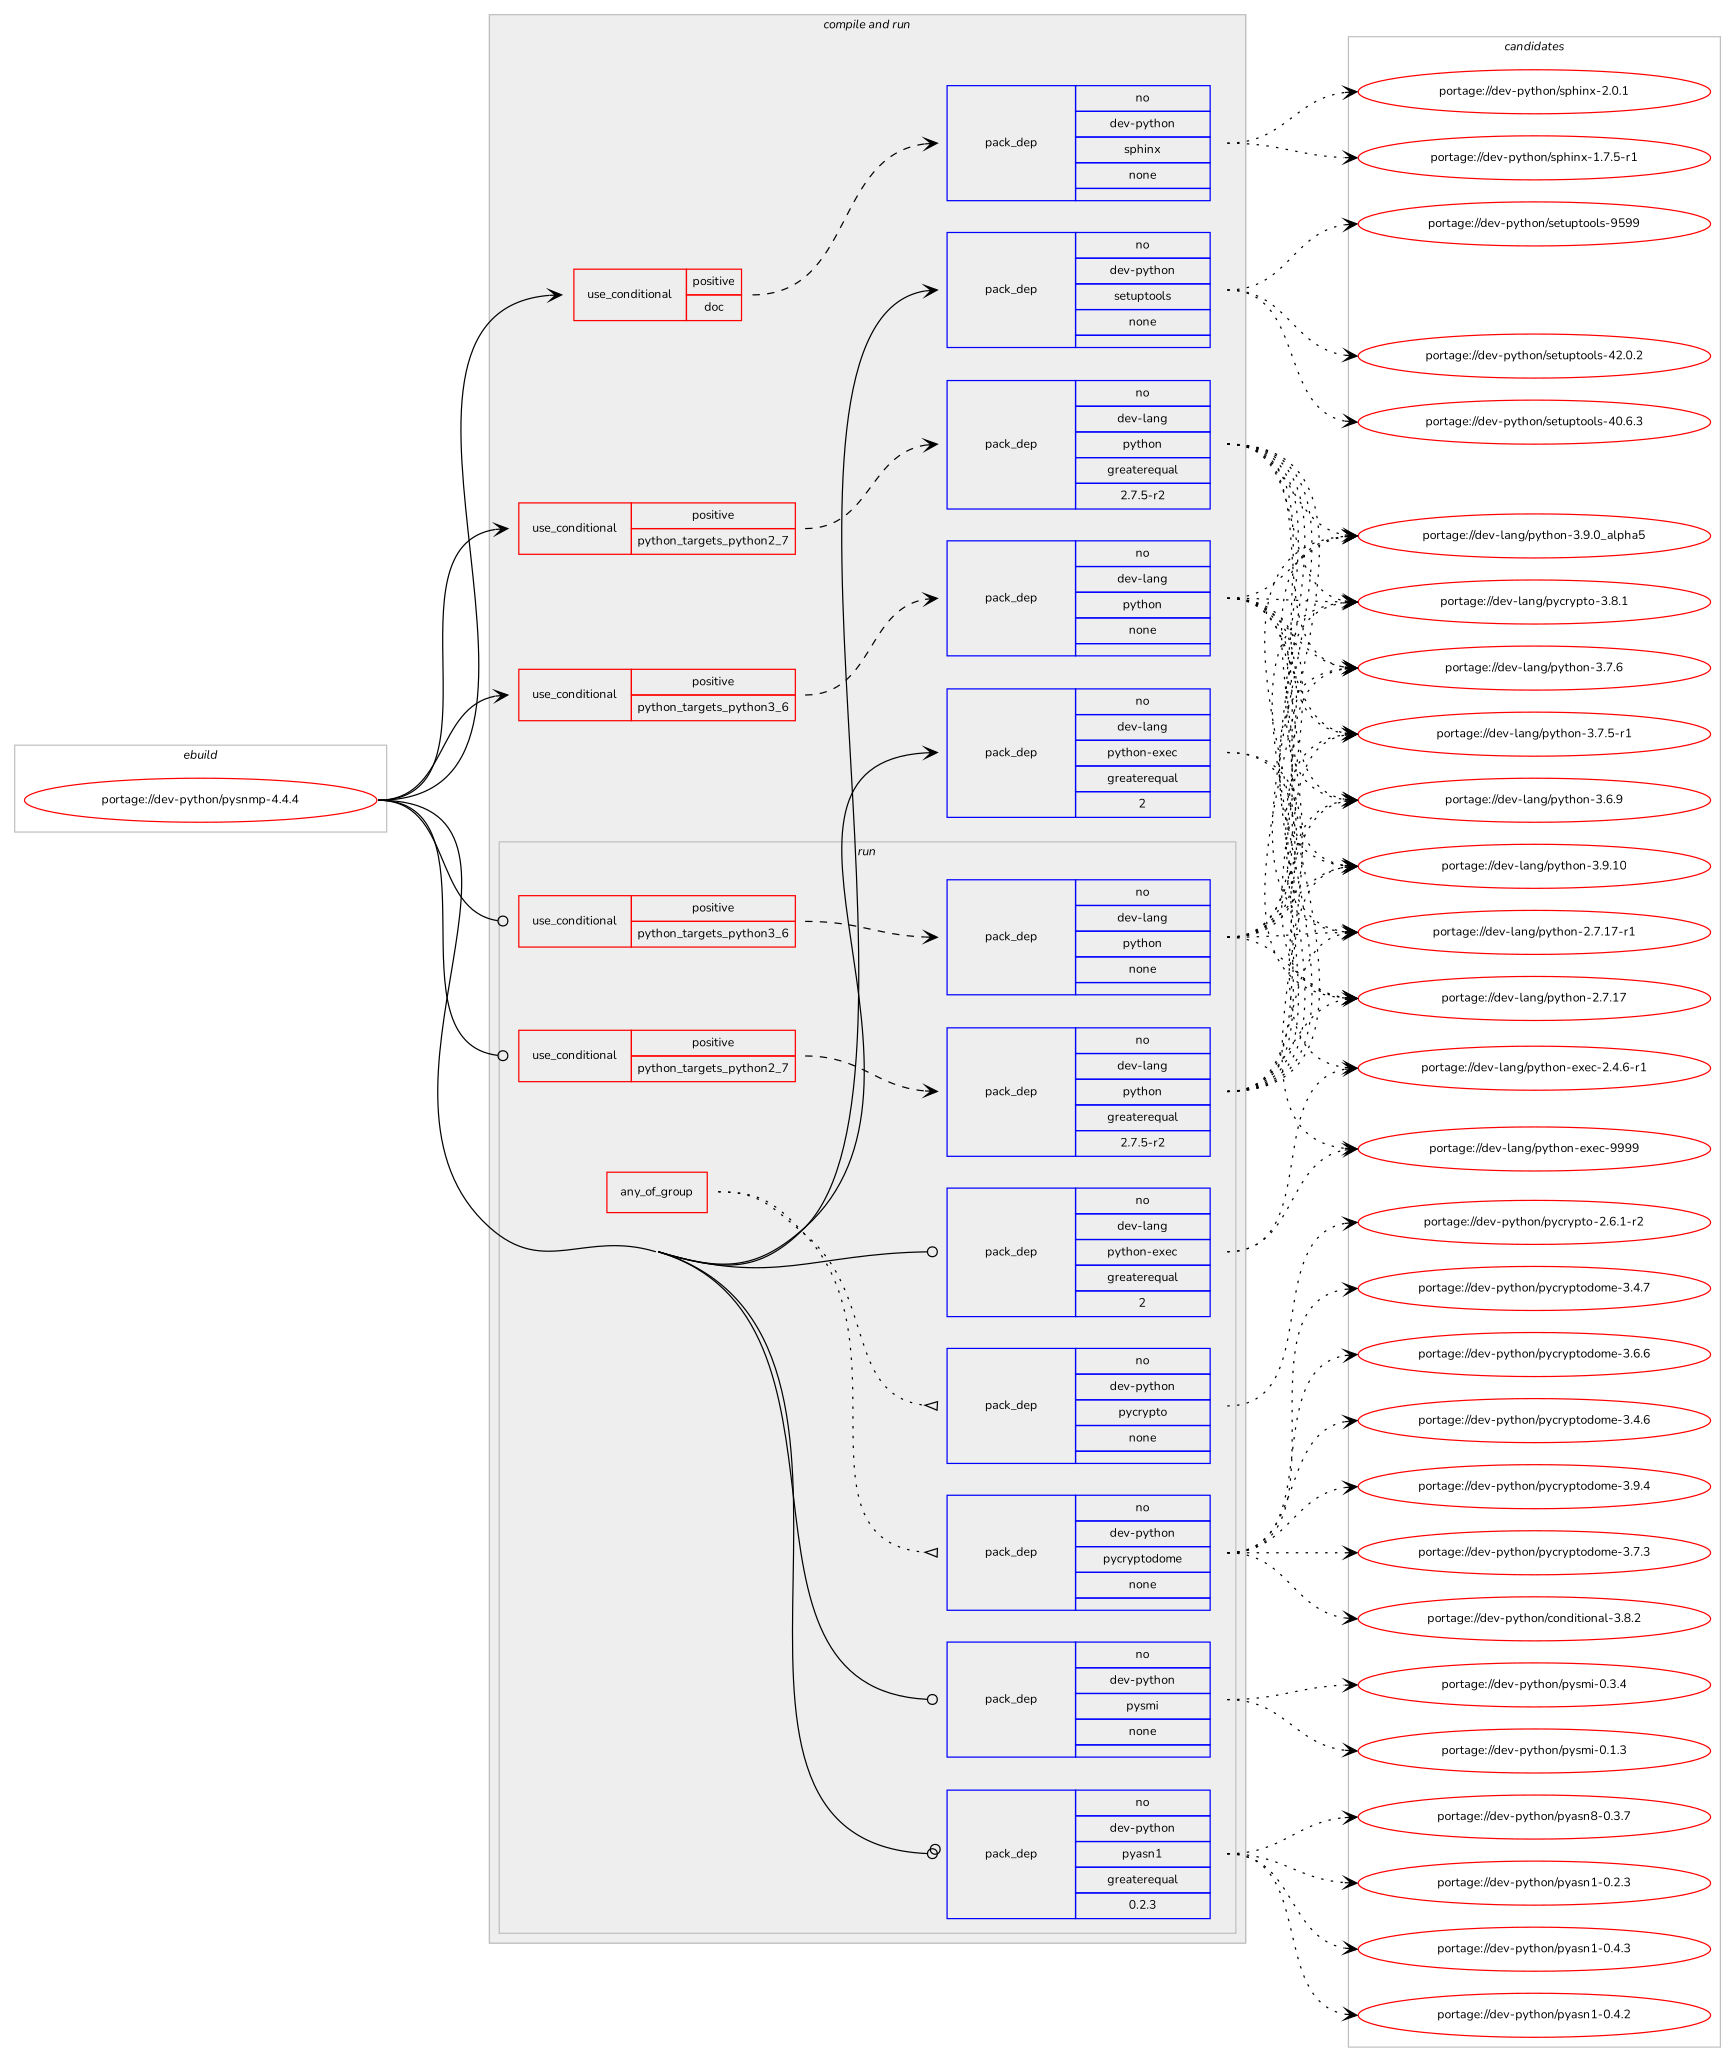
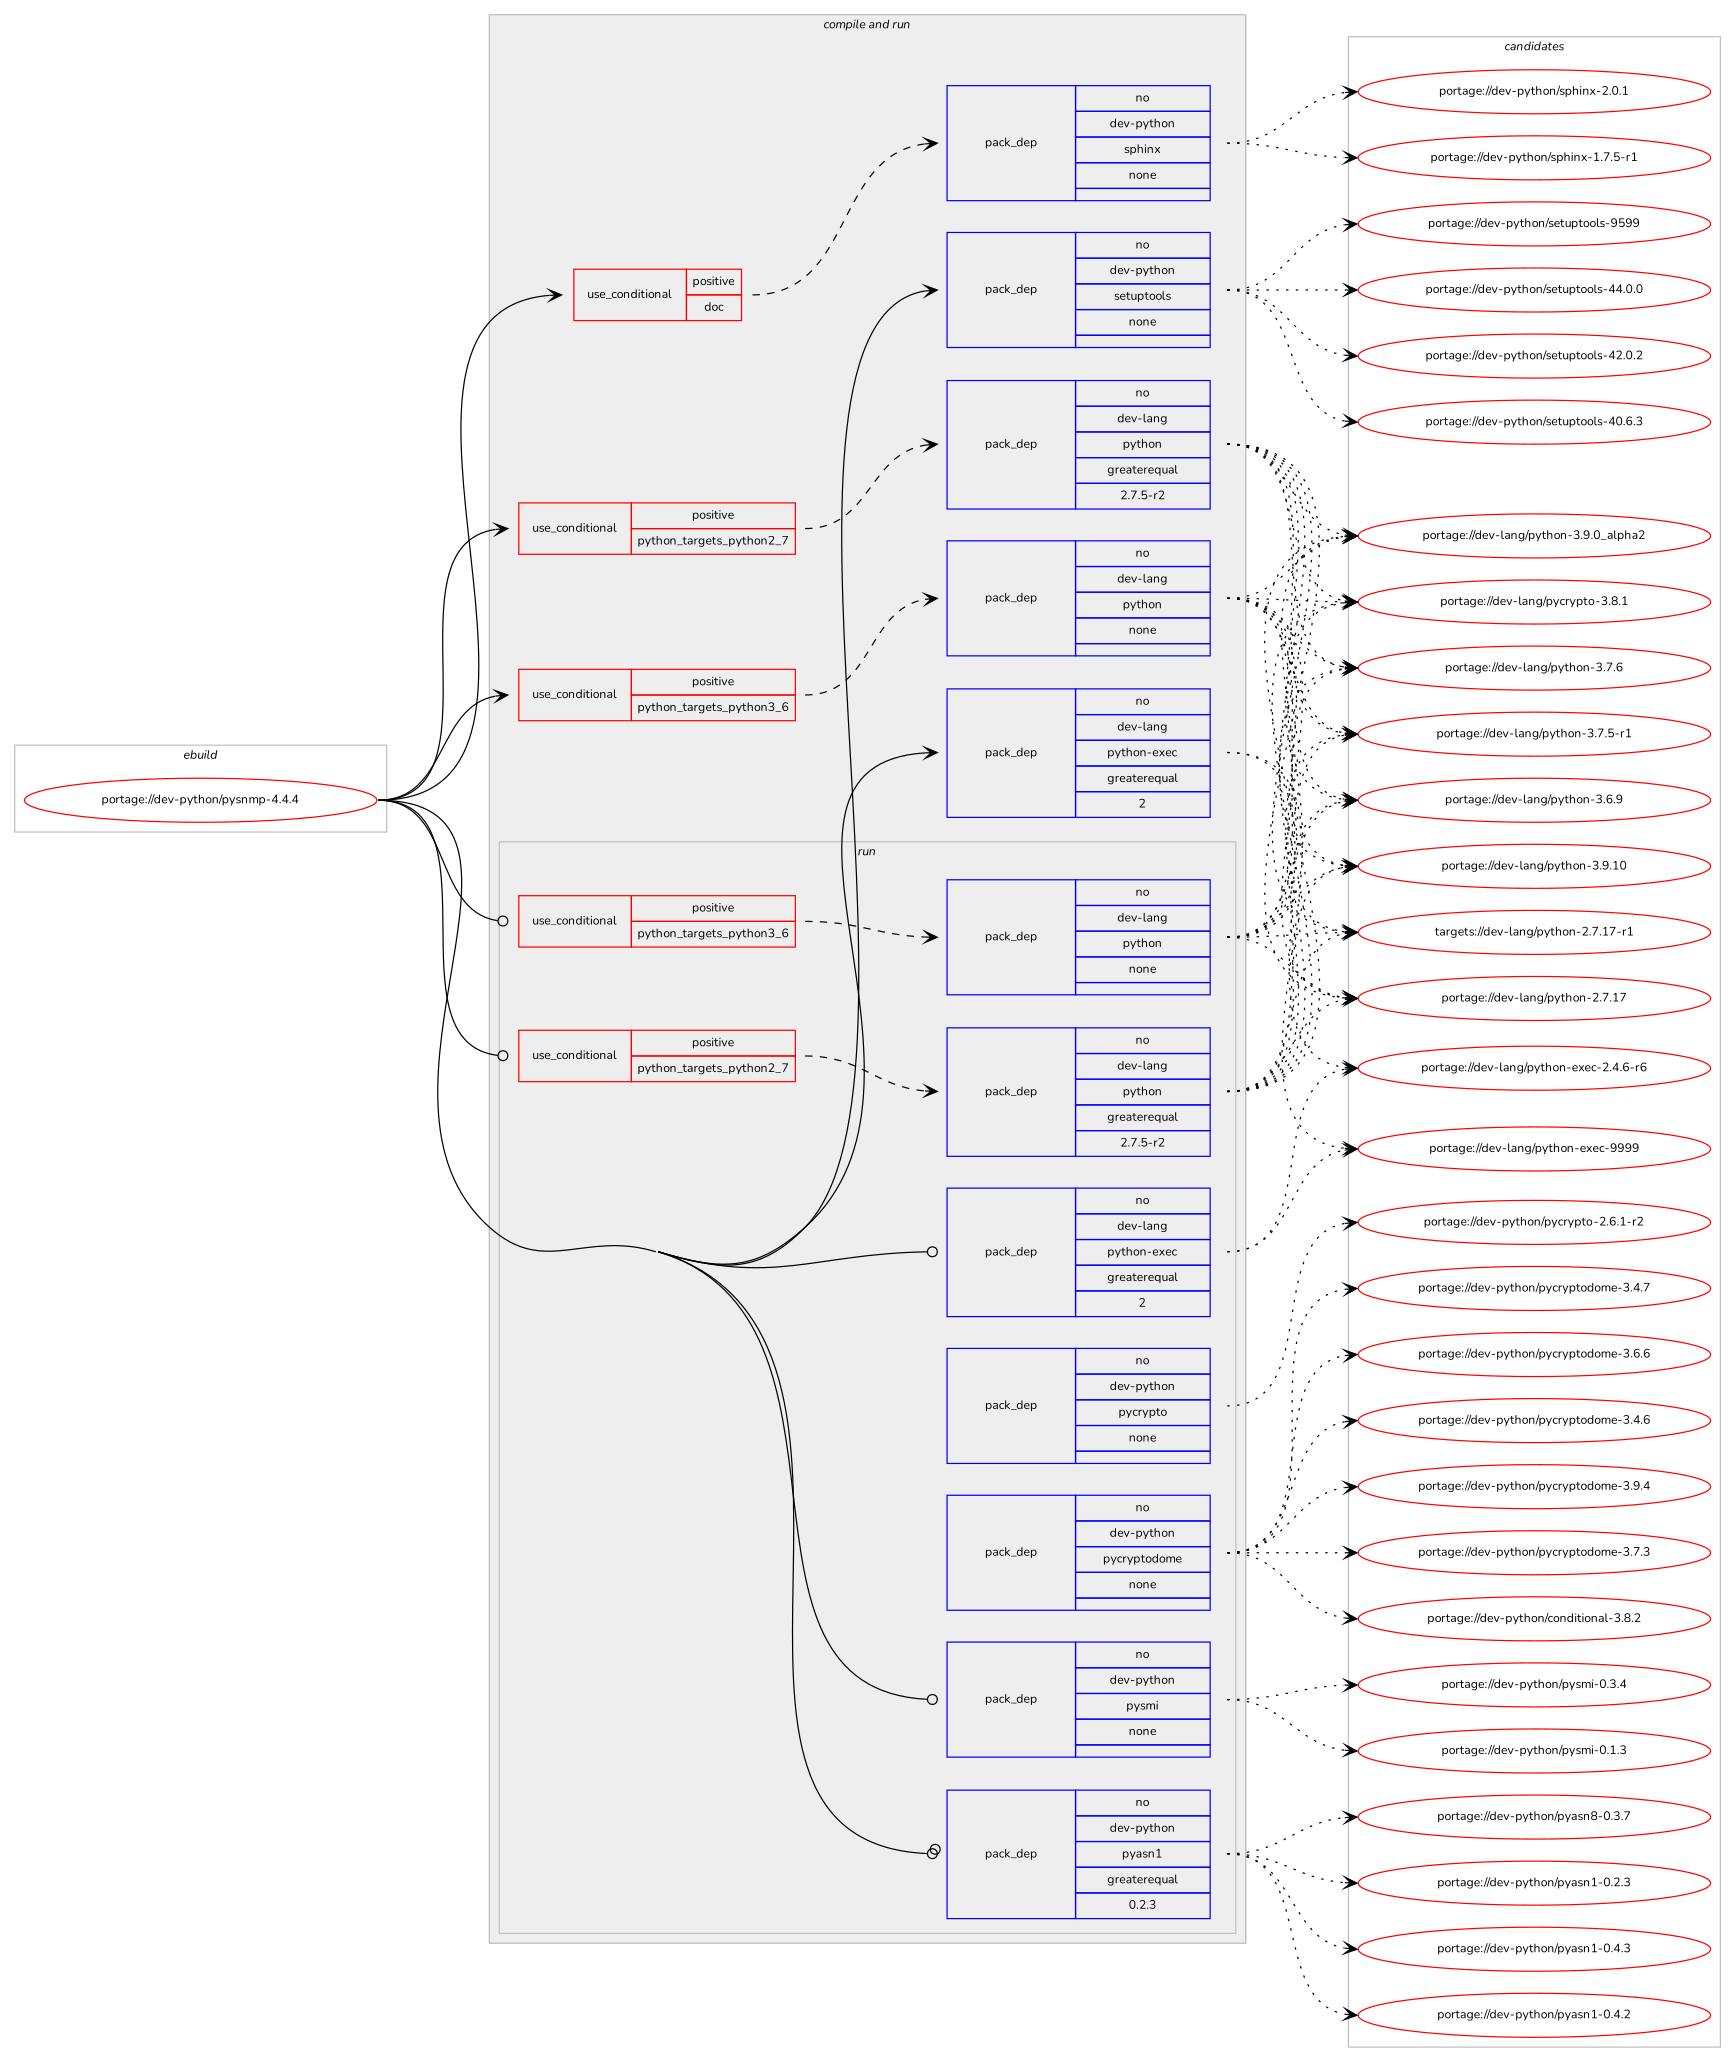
none -> (1534, 290)
(1534, 536) -> (1534, 536)
(1534, 932) -> (1534, 932)
(1534, 1068) -> (1534, 1068)
(657, 1192) -> none
